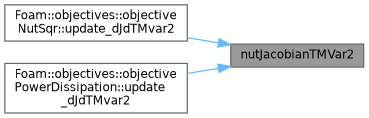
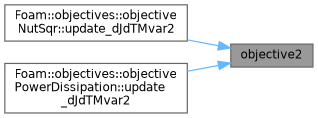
(297, 56) -> (272, 56)
